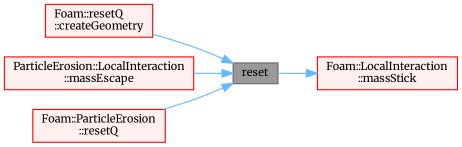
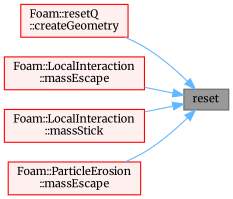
(99, 73) -> (74, 73)
(292, 73) -> (159, 109)
(99, 126) -> (74, 178)
